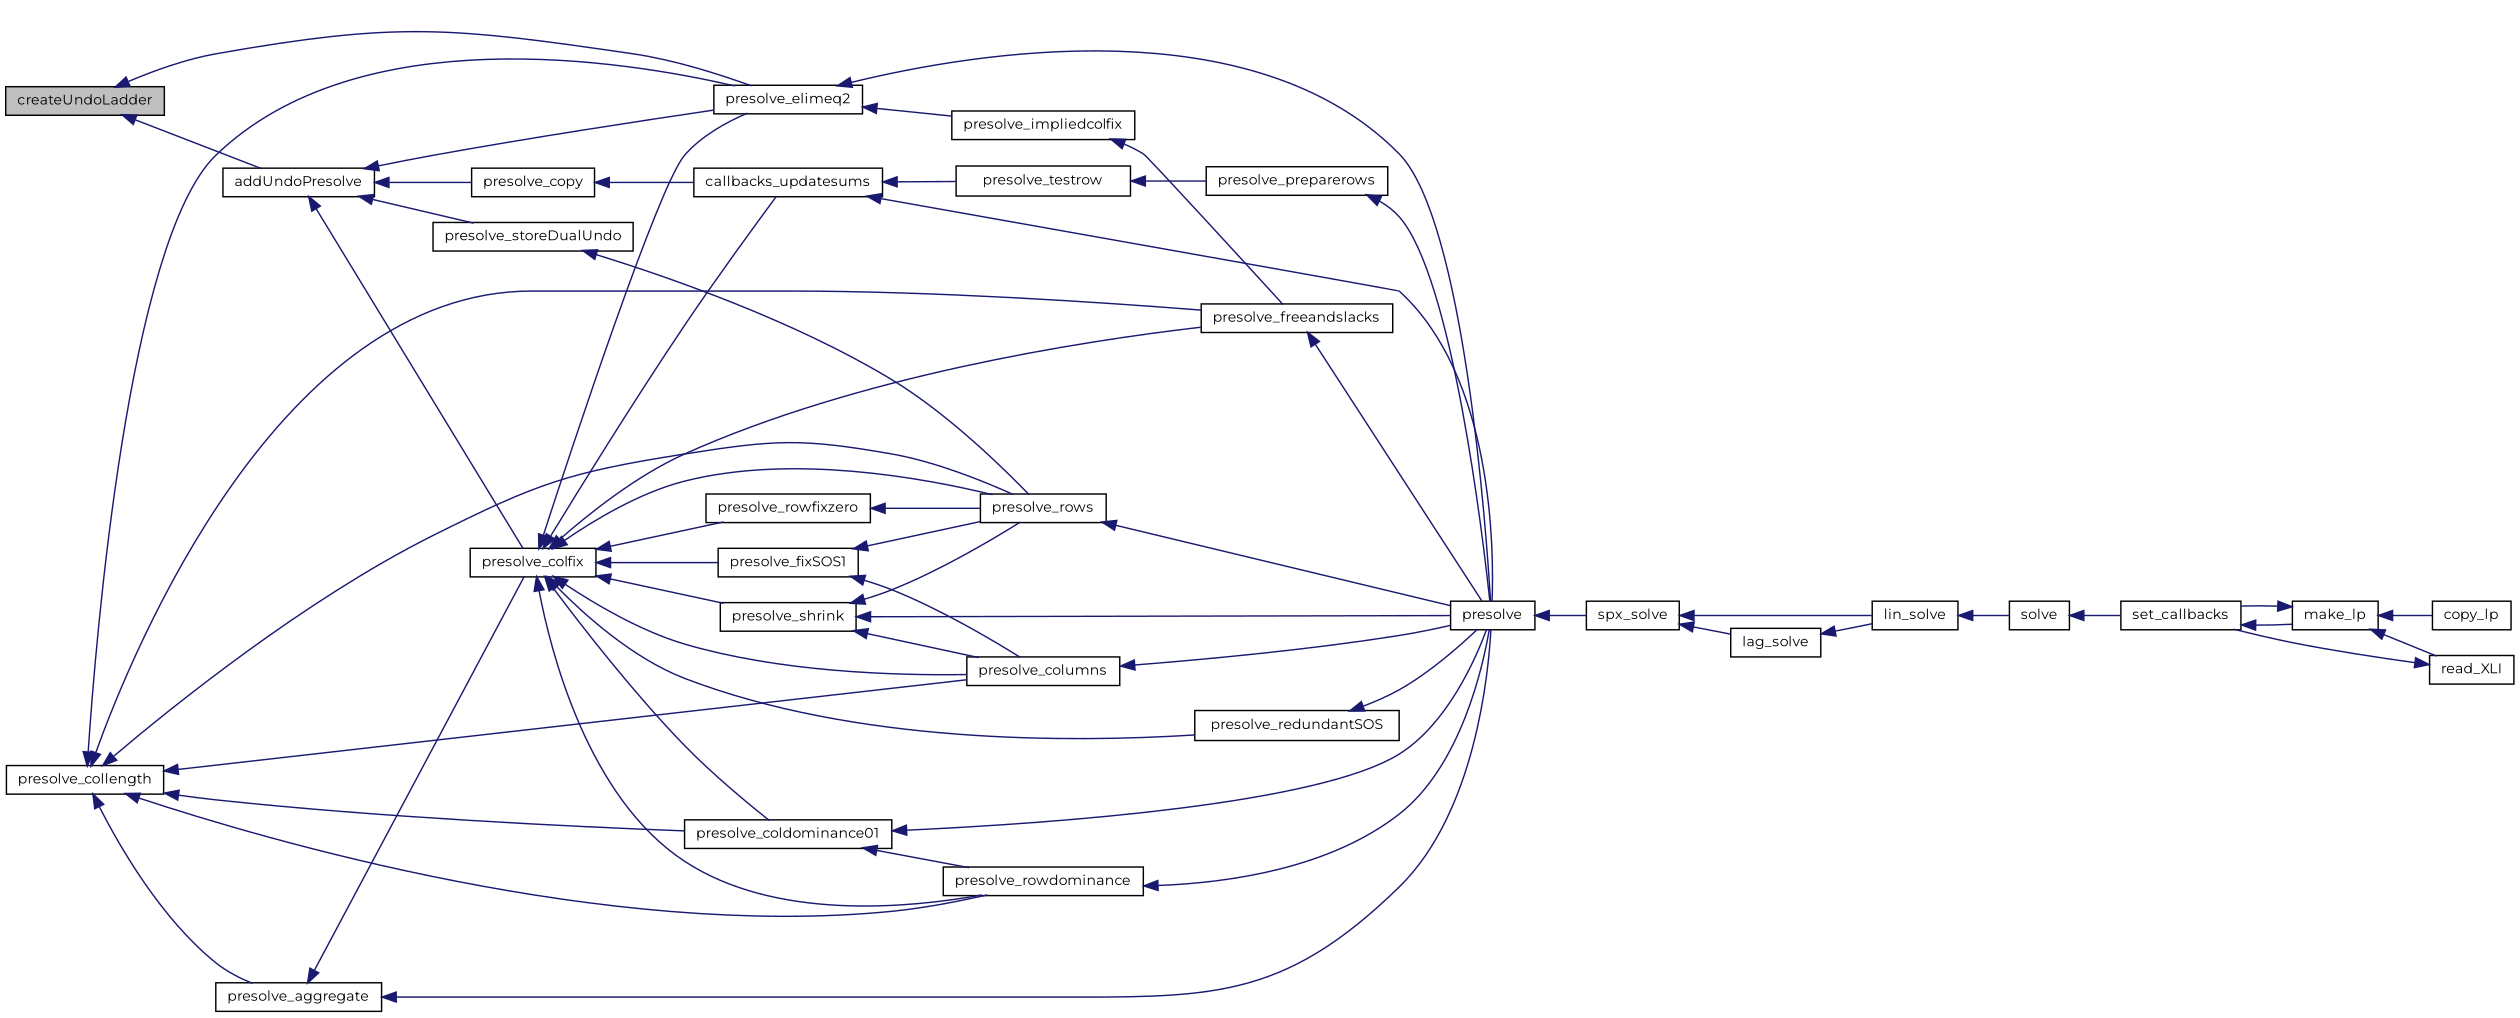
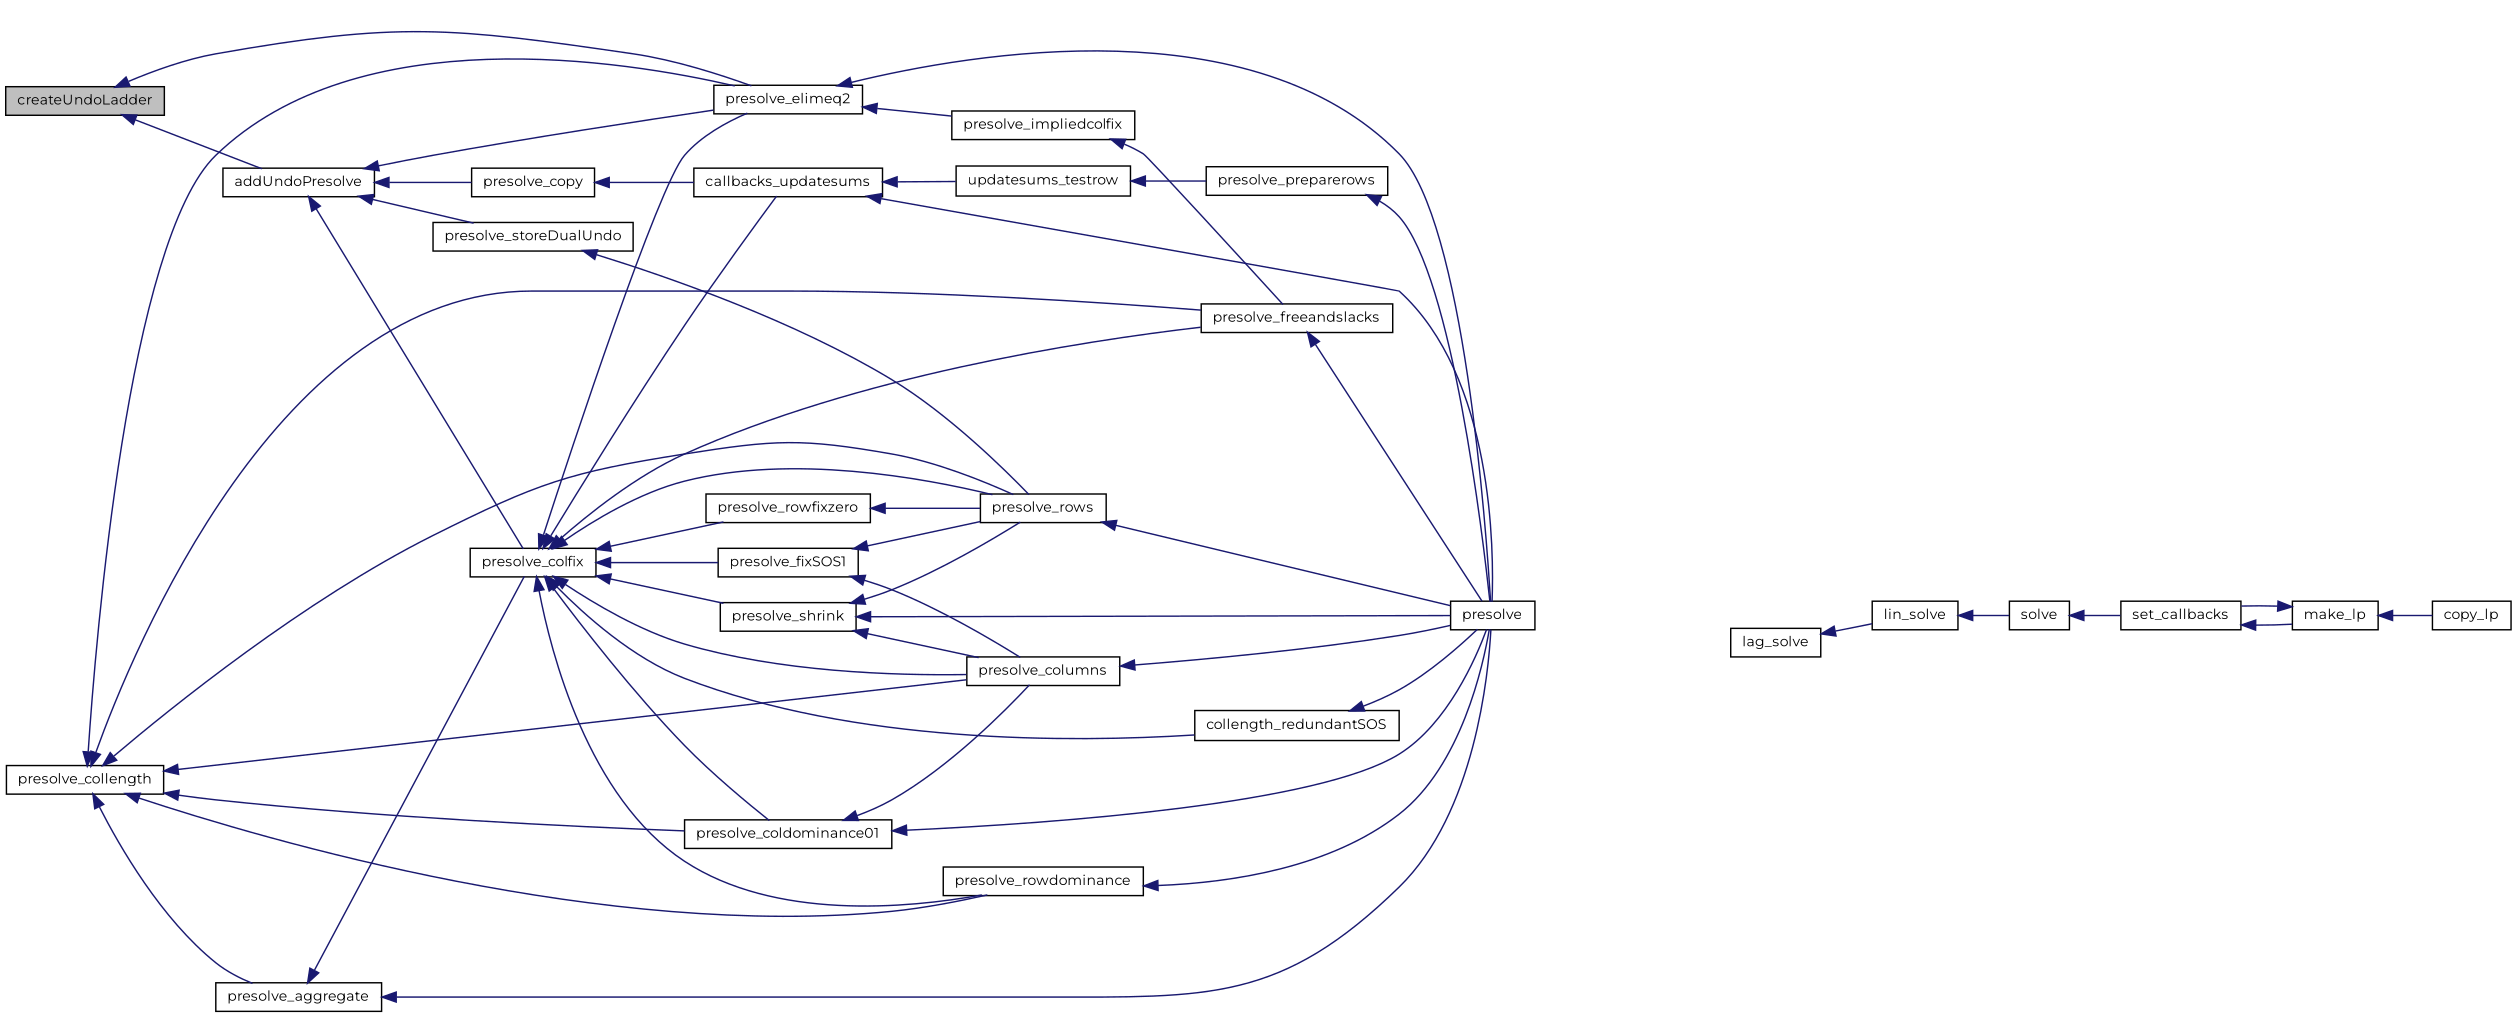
(1043, 181) -> (1043, 181)
(1633, 615) -> none
(2472, 670) -> none
(1297, 726) -> (1297, 726)
(923, 859) -> (950, 759)
